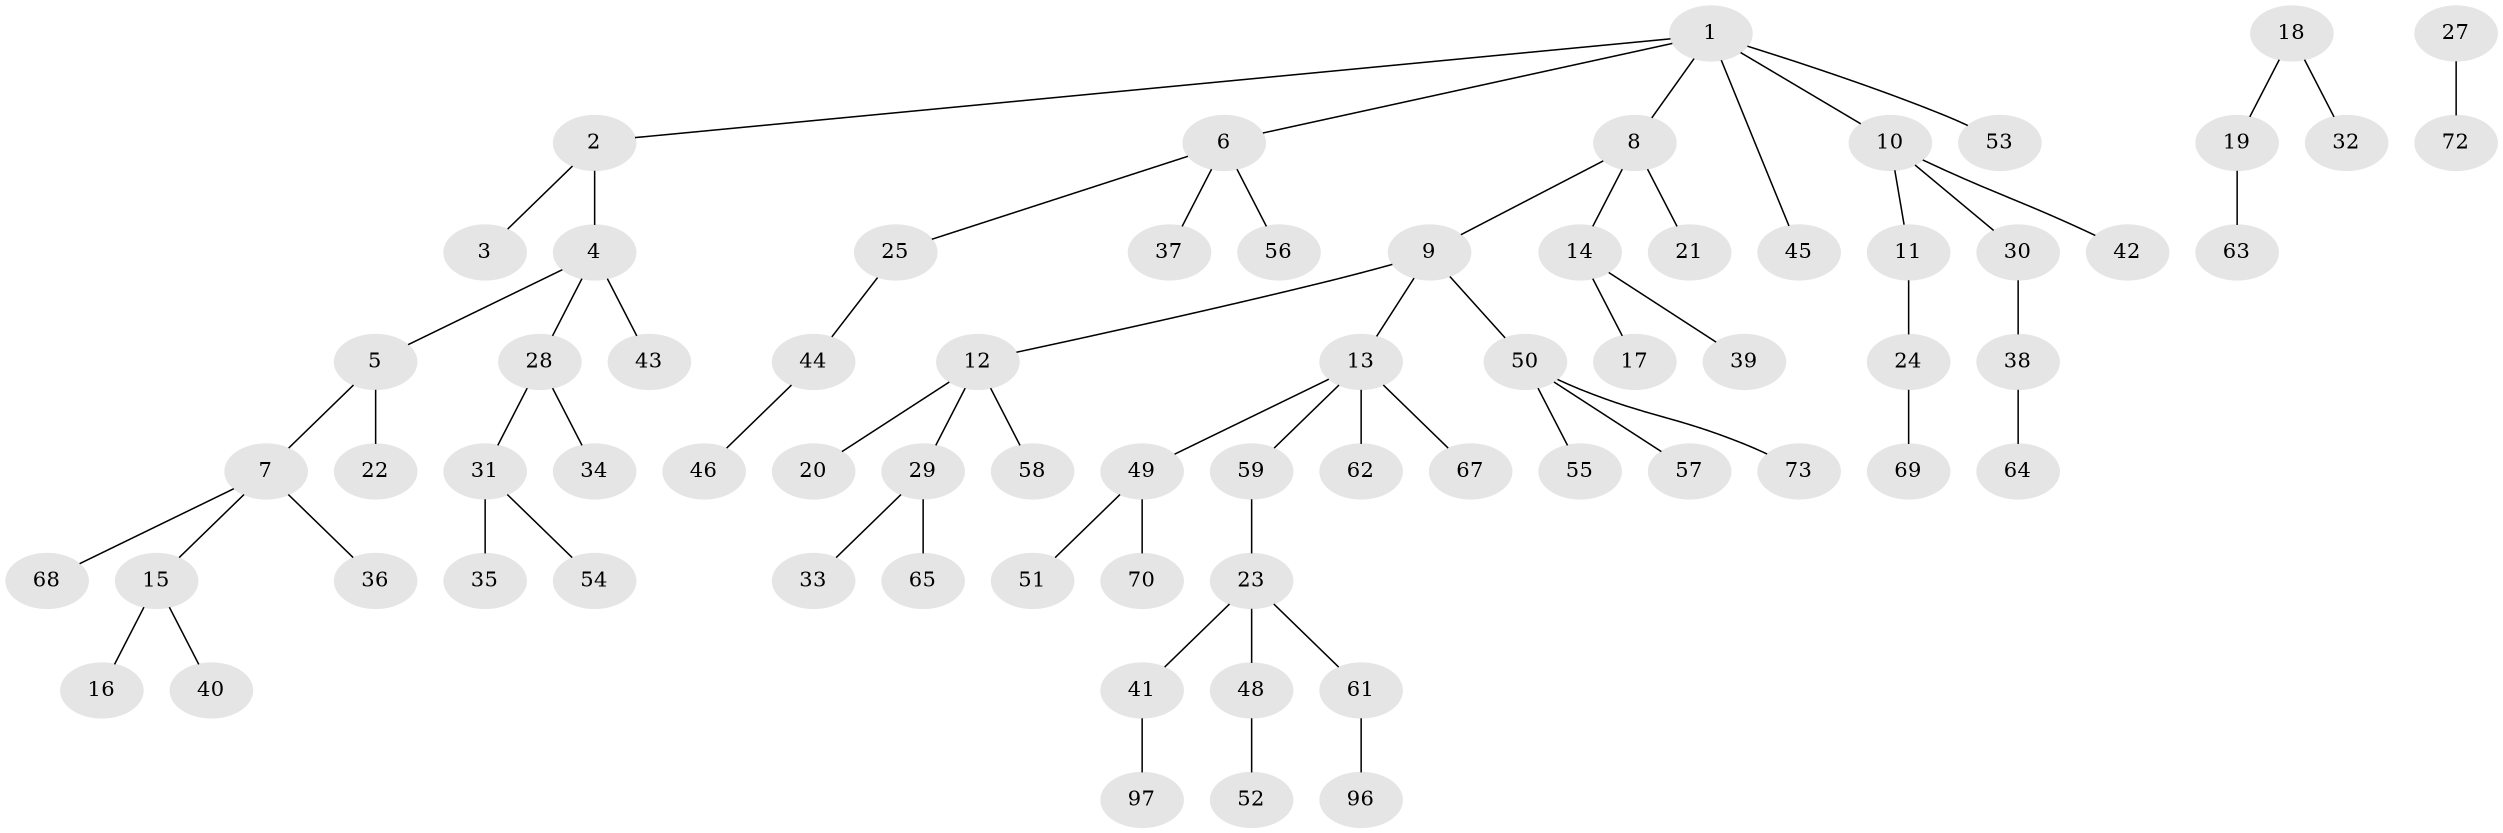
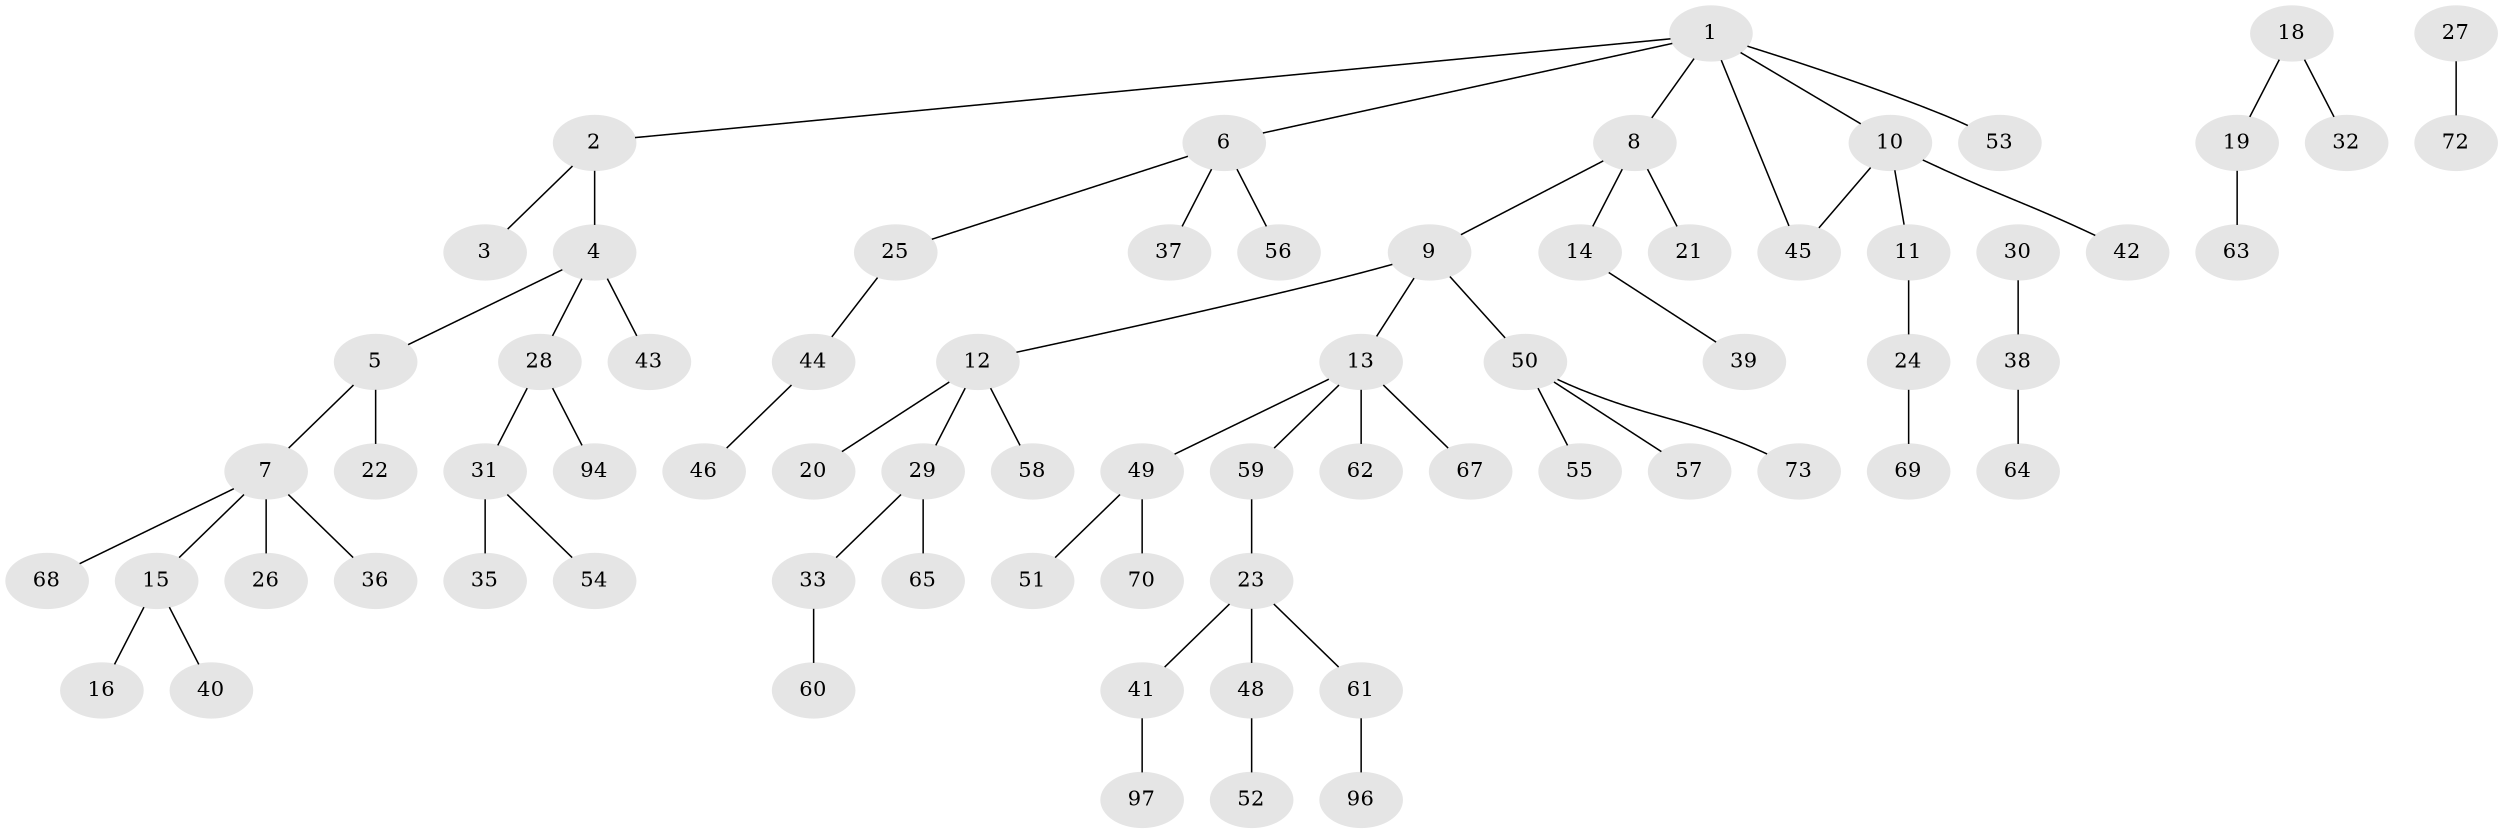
(1954, 198) -> (1845, 198)
(1635, 362) -> none
(595, 471) -> (595, 471)
none -> (266, 581)
none -> (814, 690)
